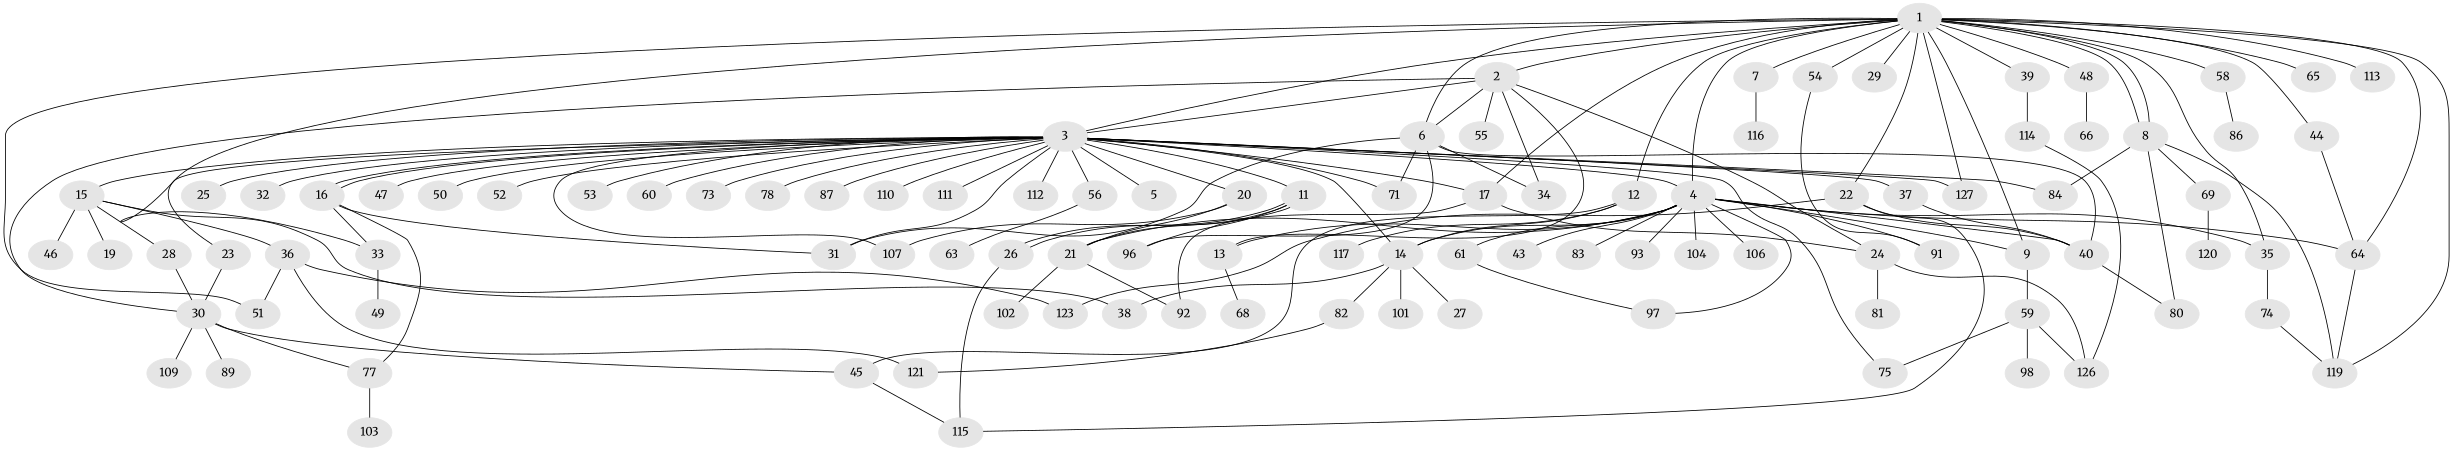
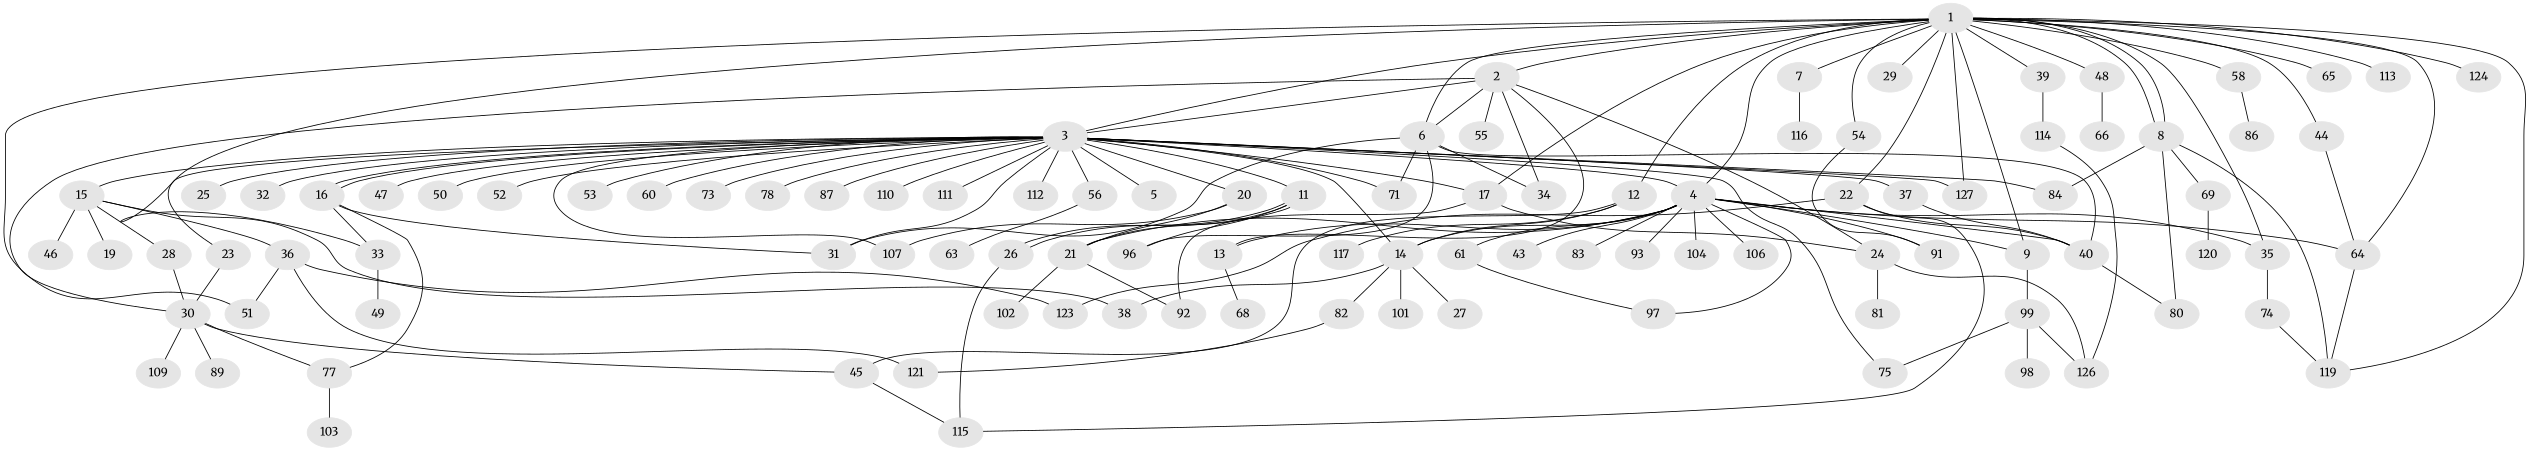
none -> (2479, 77)
(2027, 314) -> (2027, 314)
